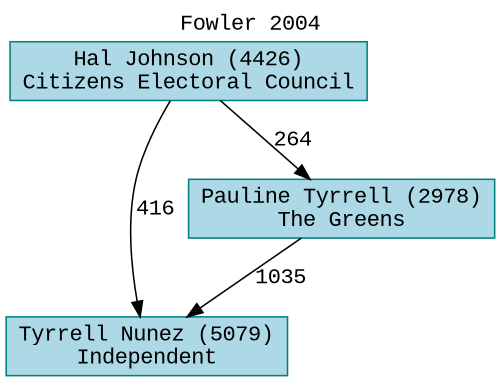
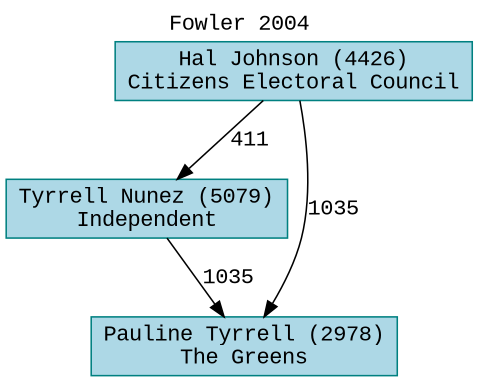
(293, 140) -> (334, 209)
(155, 209) -> (250, 140)
(251, 273) -> (191, 271)
